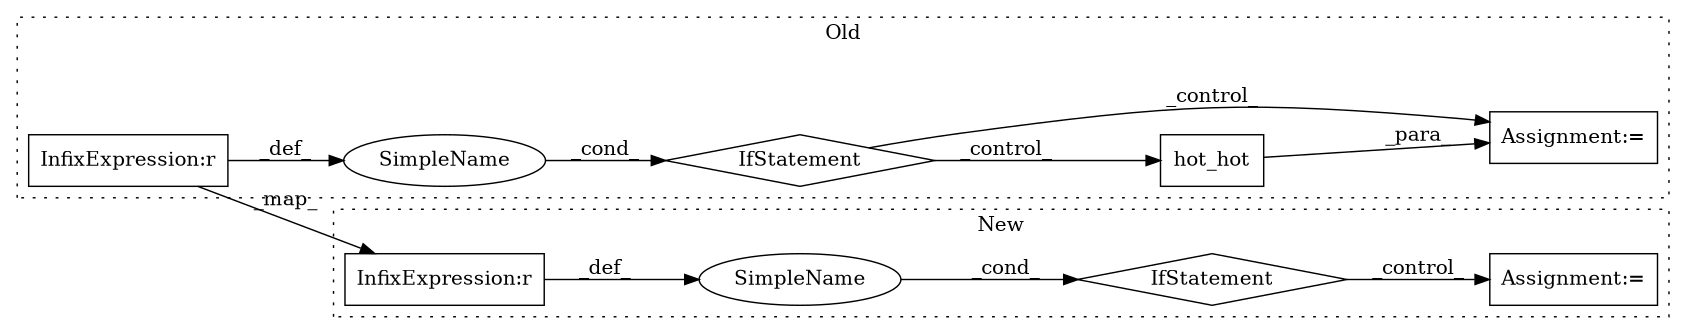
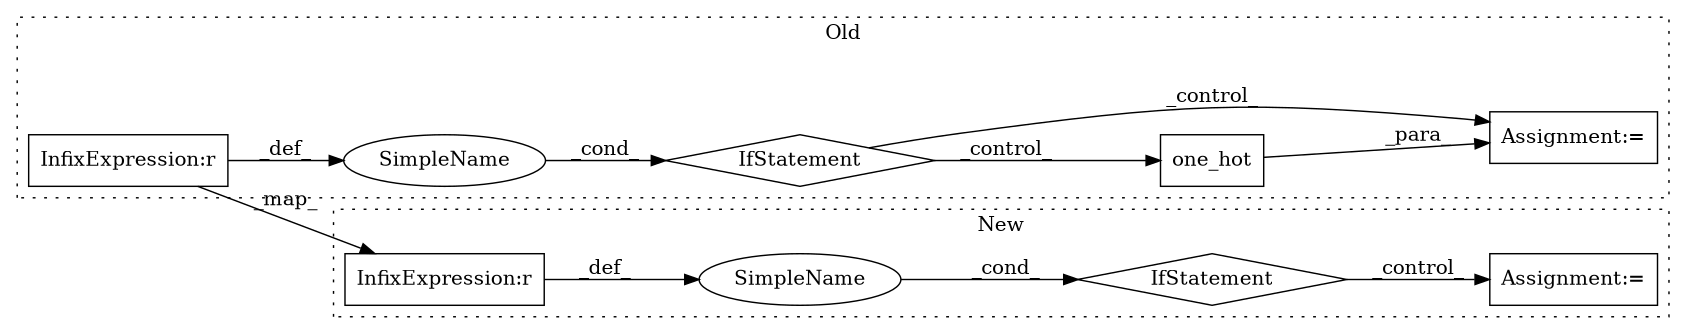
(1212, 161) -> (1212, 161)
